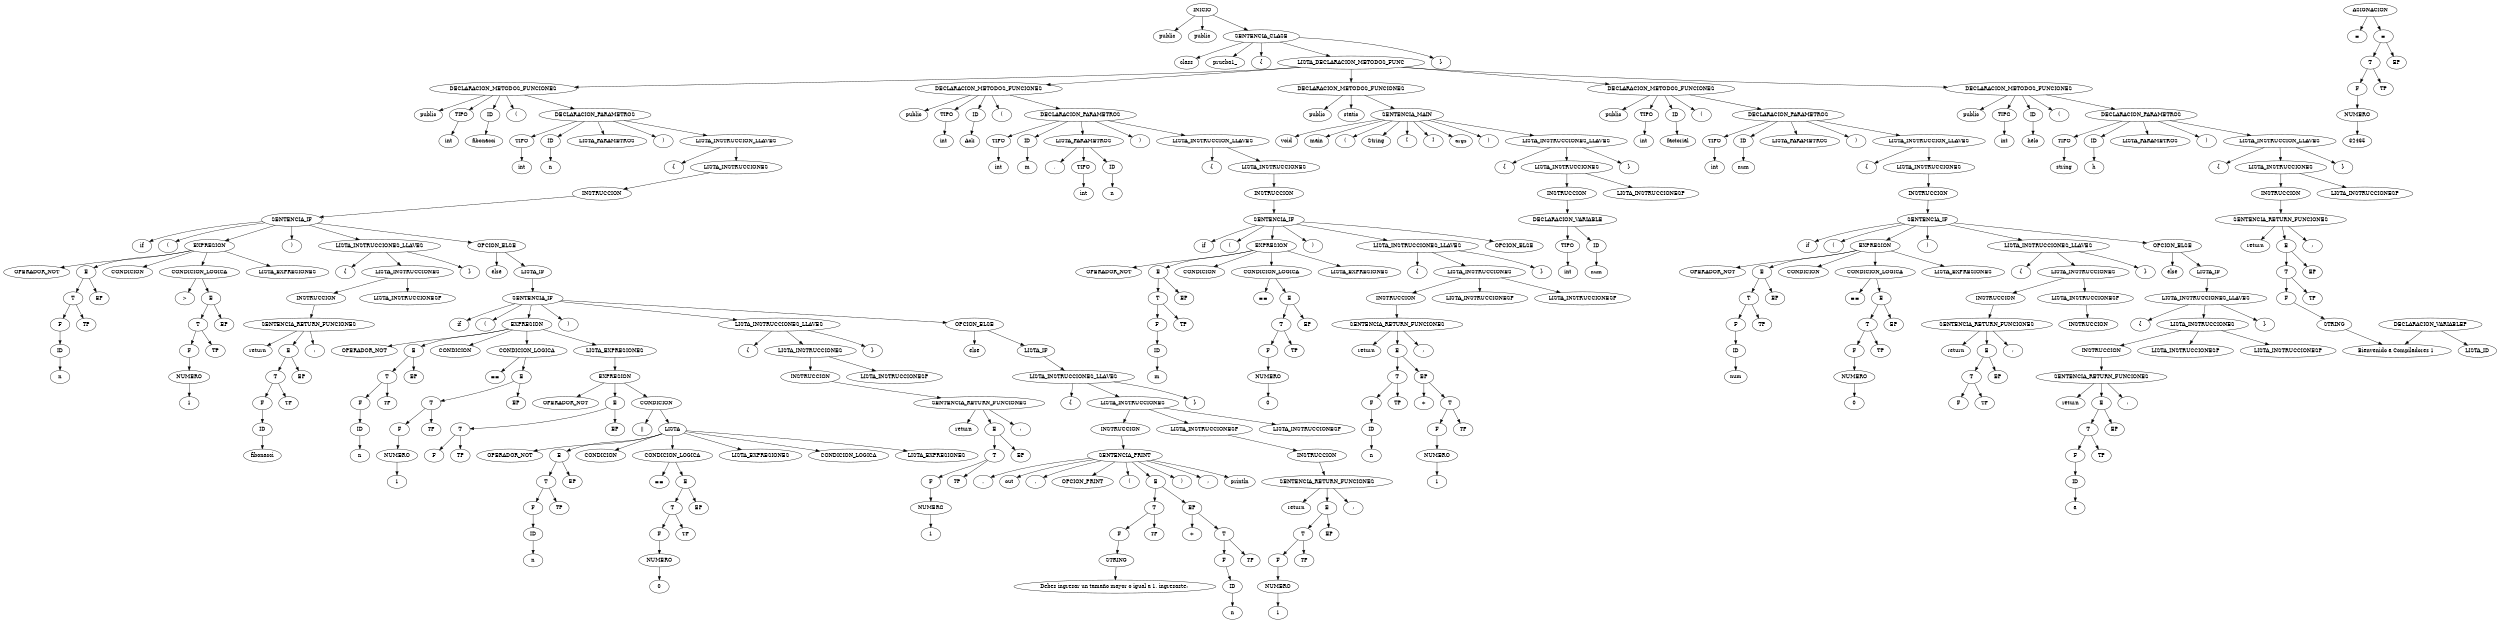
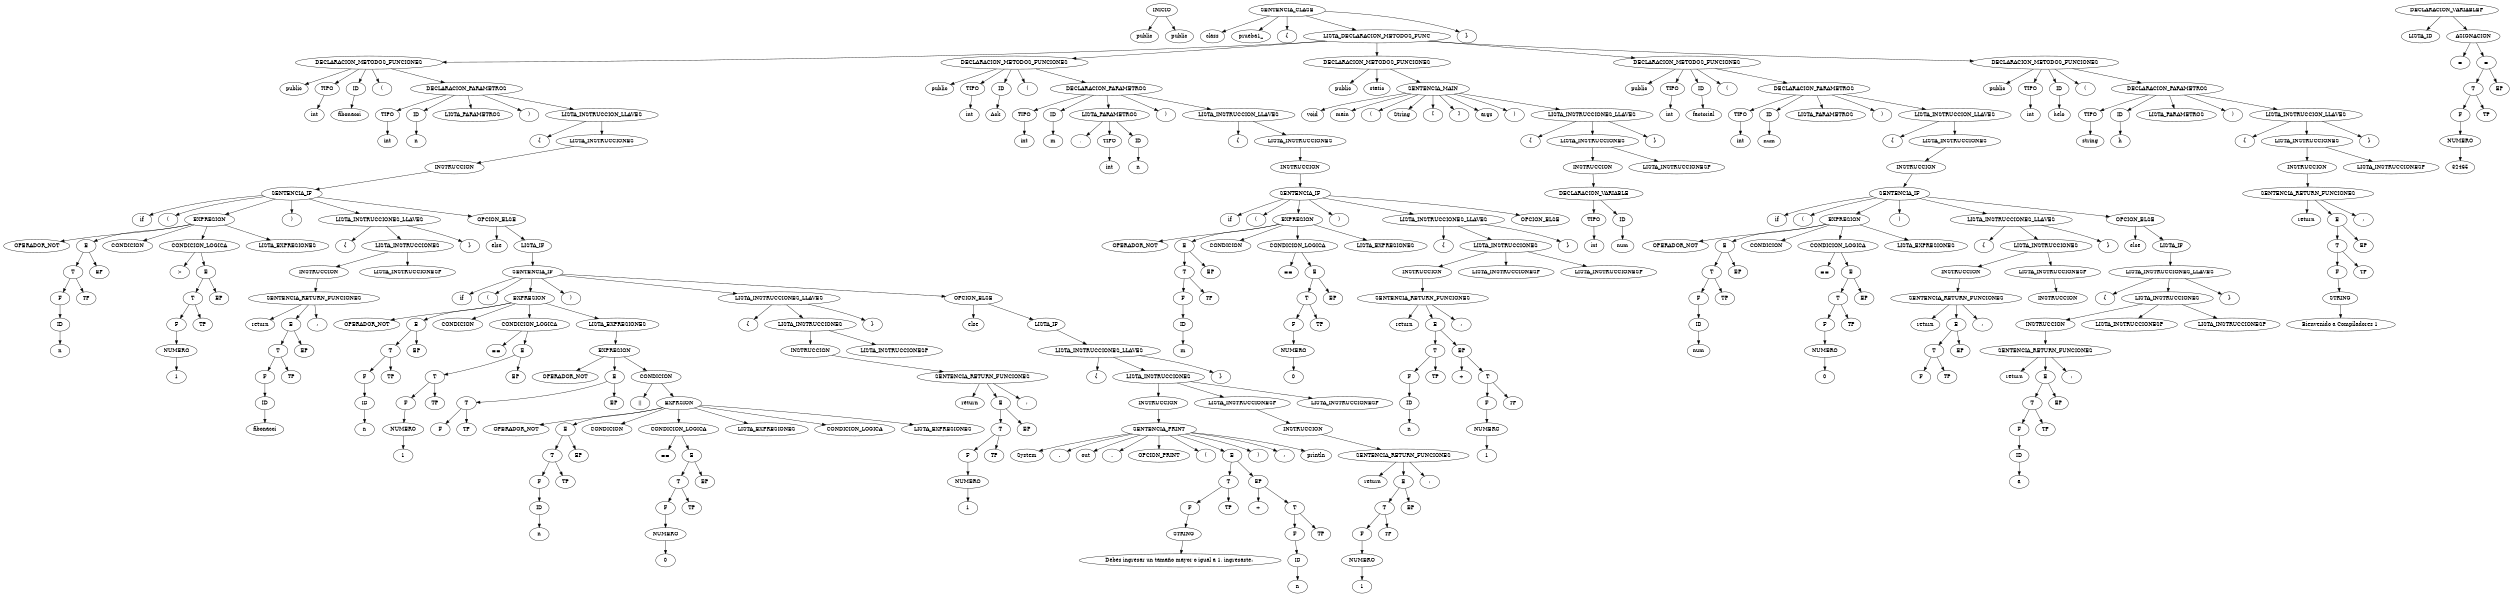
(1229, 22) -> none
(2415, 337) -> (2459, 22)
(672, 429) -> (679, 403)
none -> (1027, 456)
